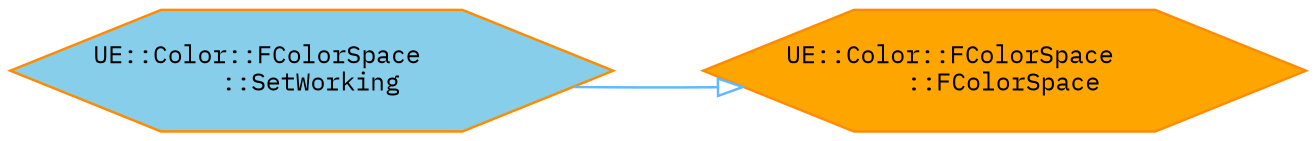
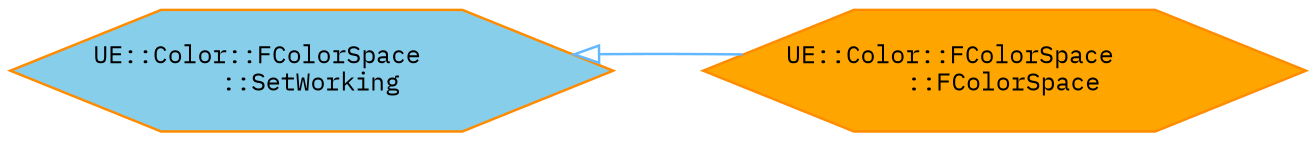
(646, 87) -> (671, 54)
